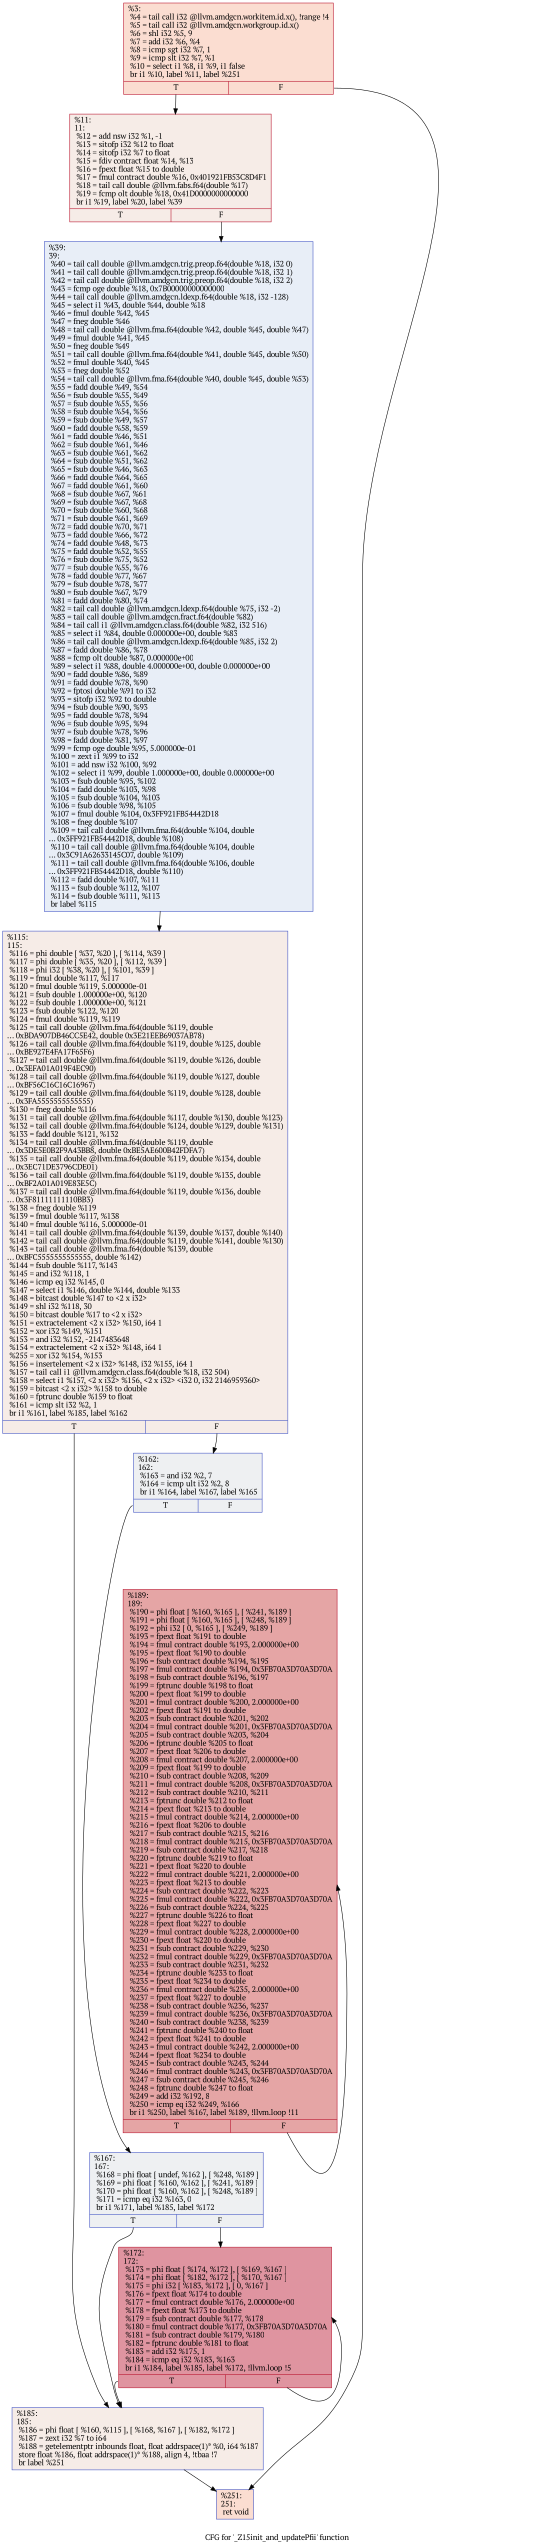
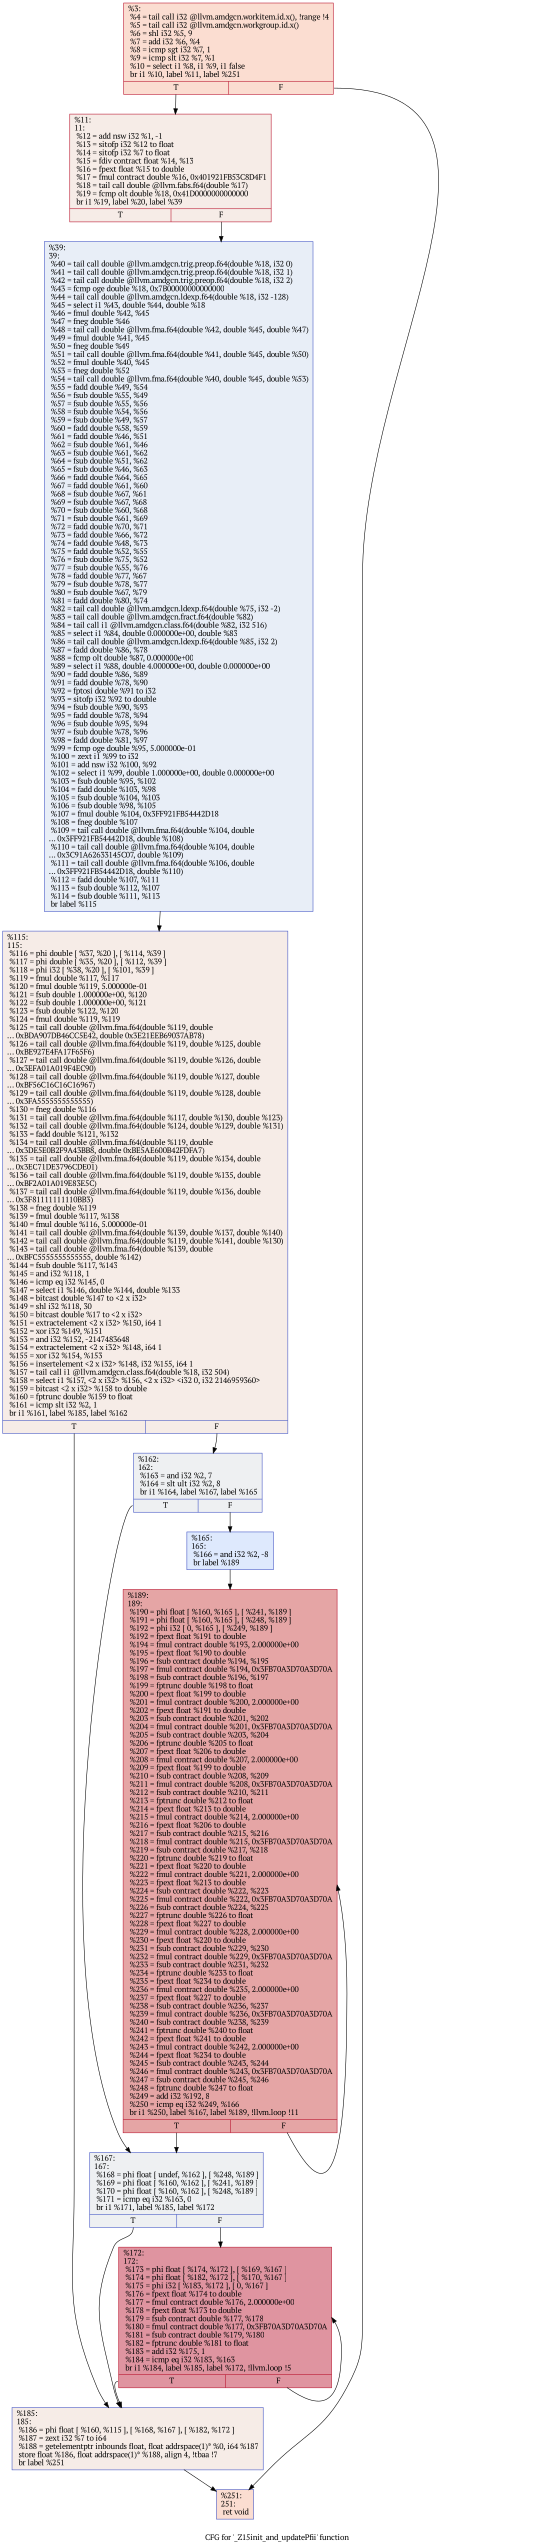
(55, 1356) -> (55, 1356)
(184, 1484) -> (179, 1484)
none -> (230, 1551)
(187, 1637) -> (187, 1637)
none -> (176, 2140)
